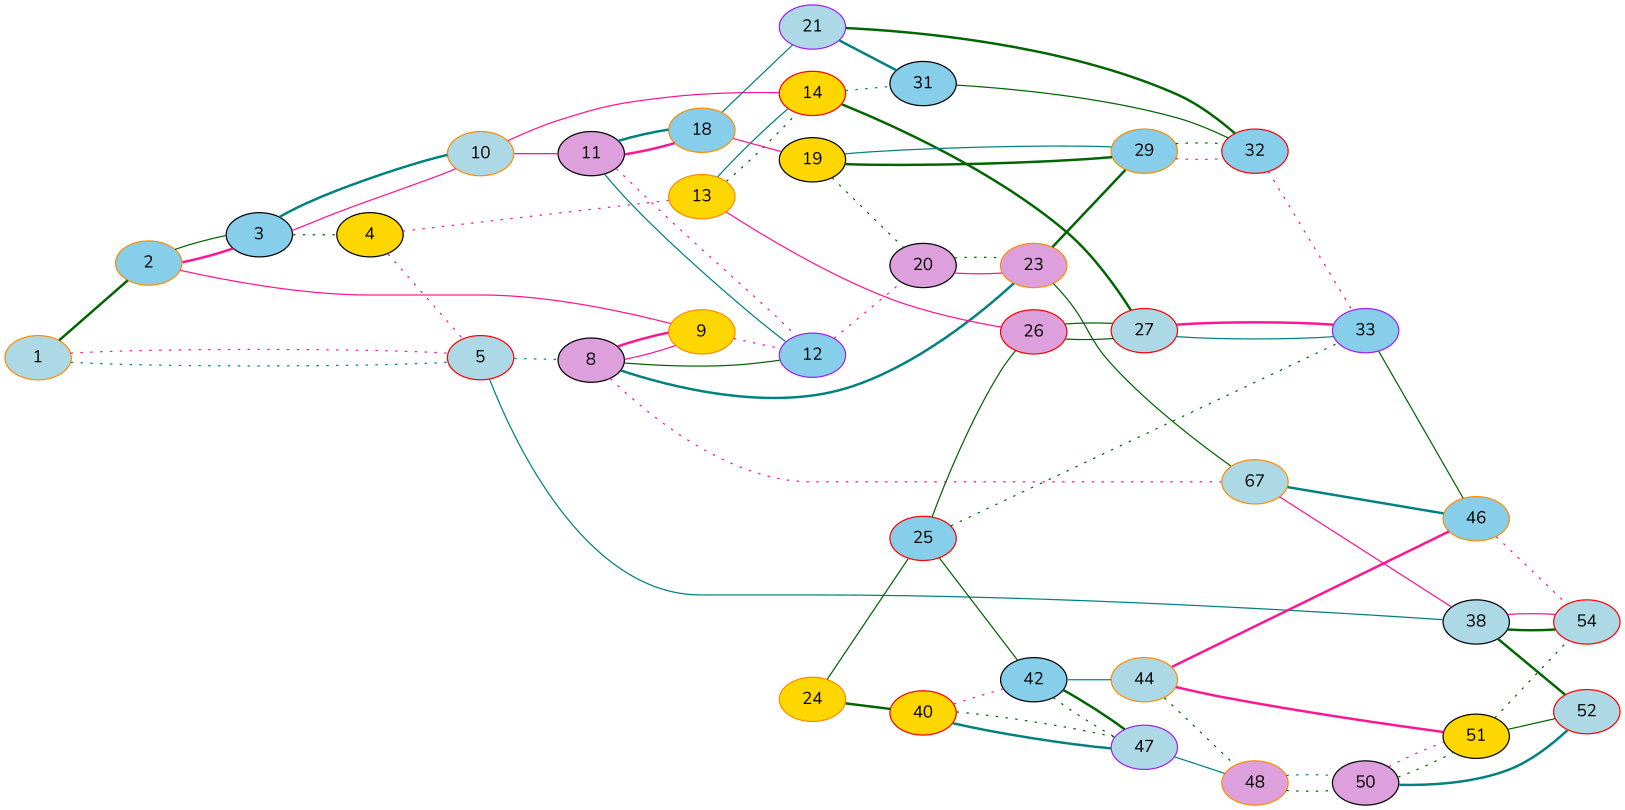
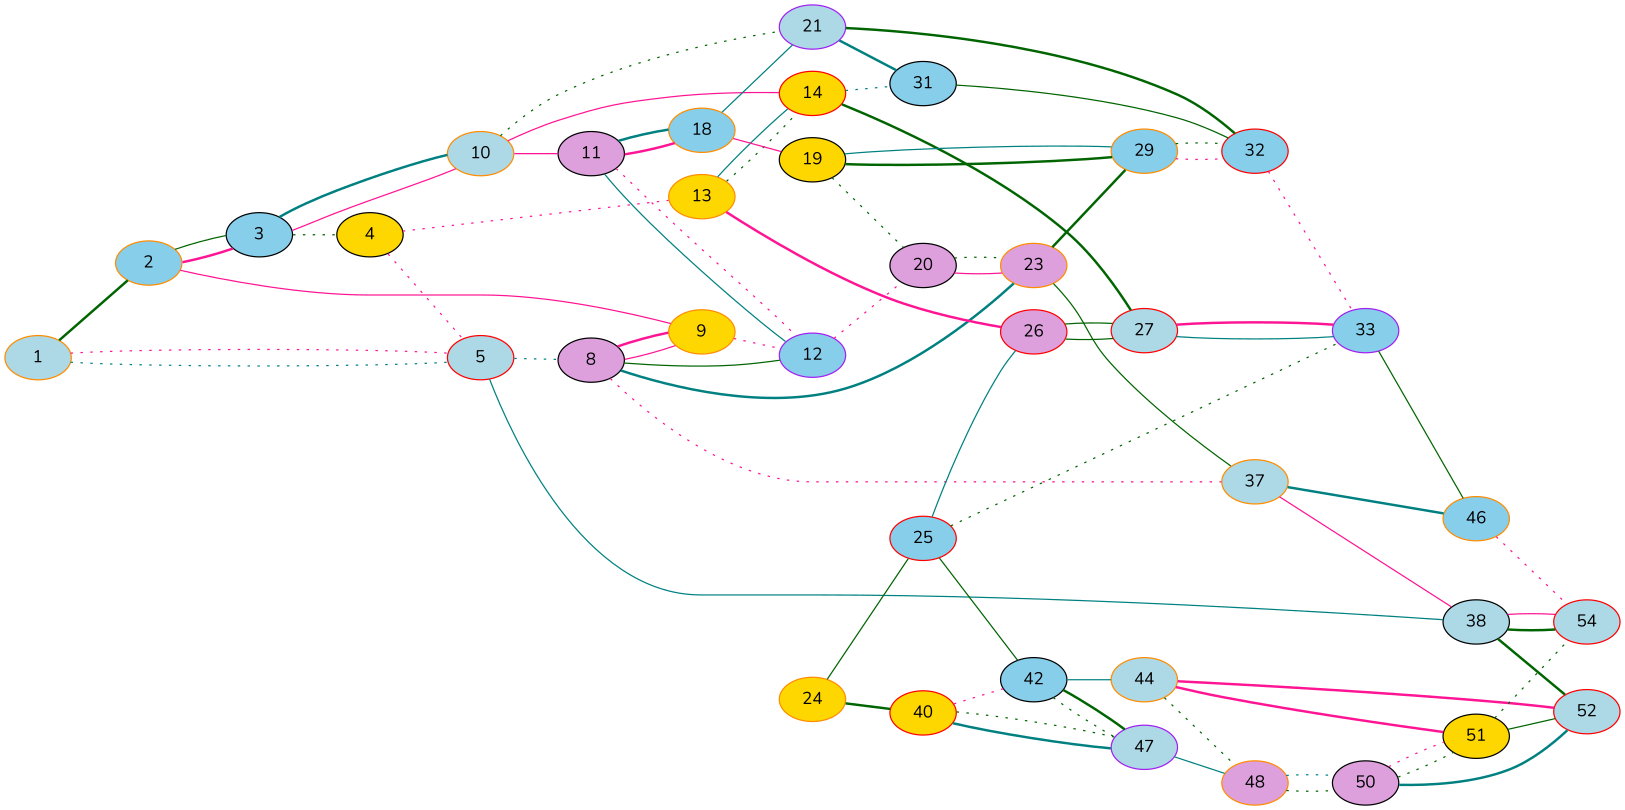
none -> (633, 65)
(857, 285) -> (857, 285)
(968, 431) -> (968, 431)
(1255, 482) -> (1255, 482)
(1310, 599) -> (1366, 692)
